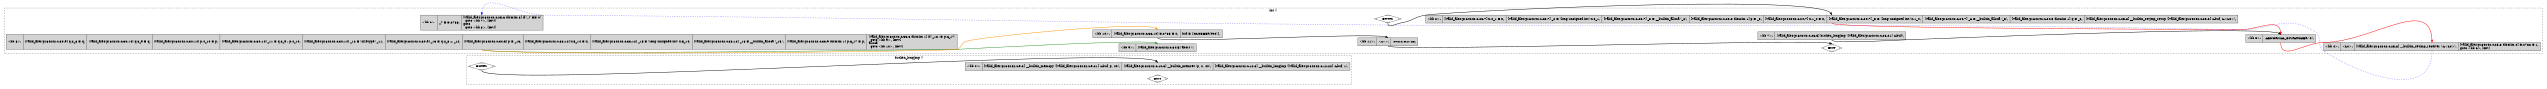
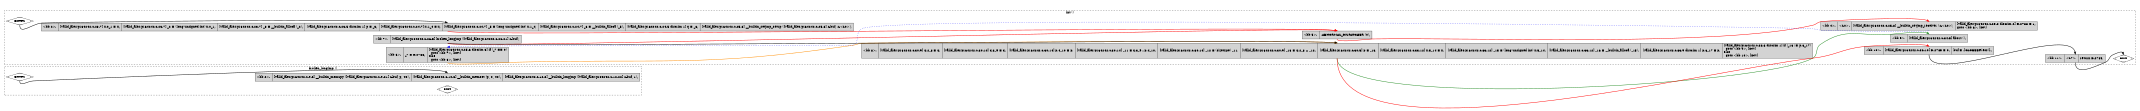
(467, 24) -> (432, 56)
(2055, 34) -> (891, 37)
(970, 41) -> (1623, 90)
none -> (847, 43)
(873, 43) -> (1727, 52)
none -> (824, 49)
